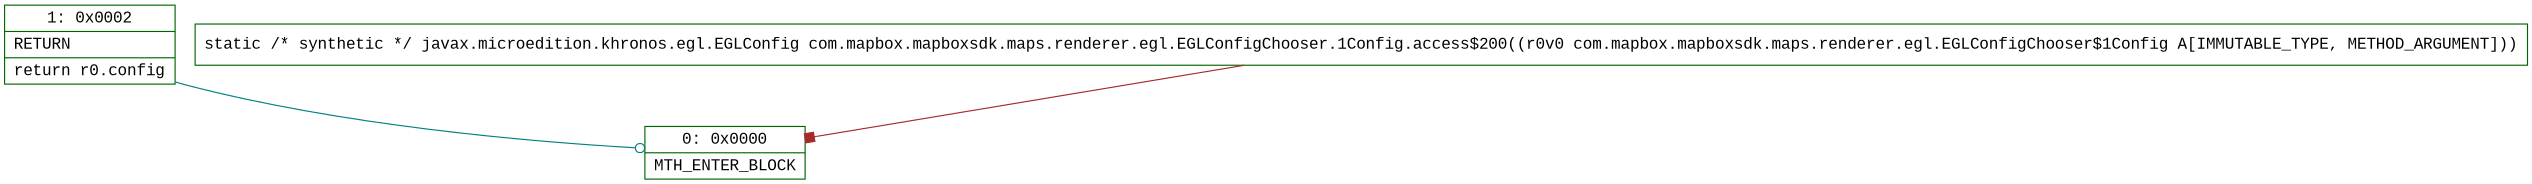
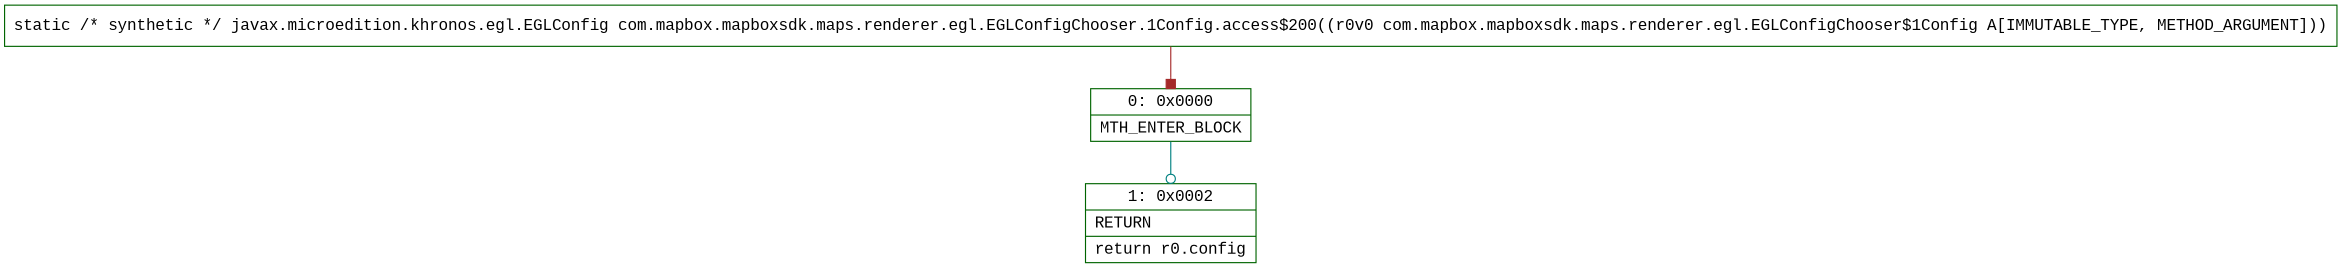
(404, 126) -> (1171, 158)
